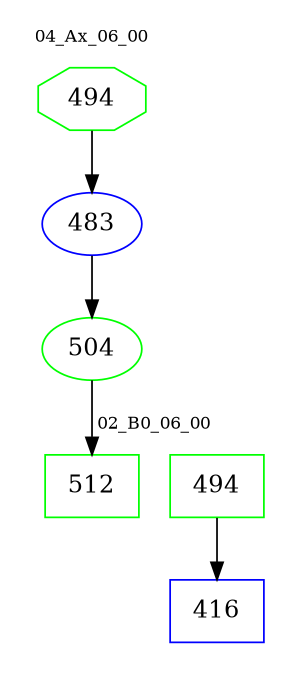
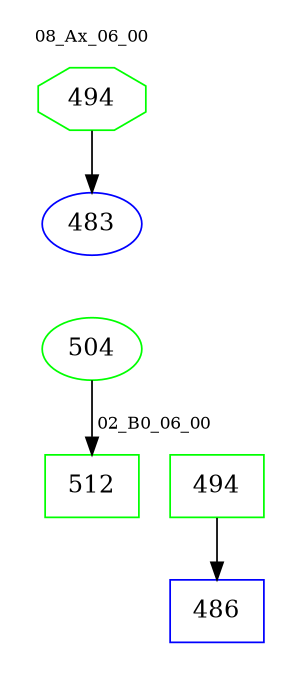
(92, 37) -> (92, 37)
(92, 278) -> none
(217, 611) -> (217, 611)
